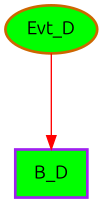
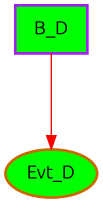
(51, 94) -> (51, 94)
